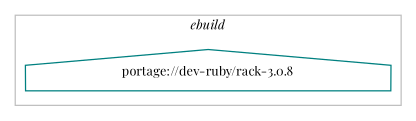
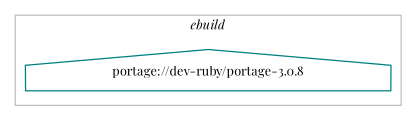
(208, 72) -> (208, 72)
